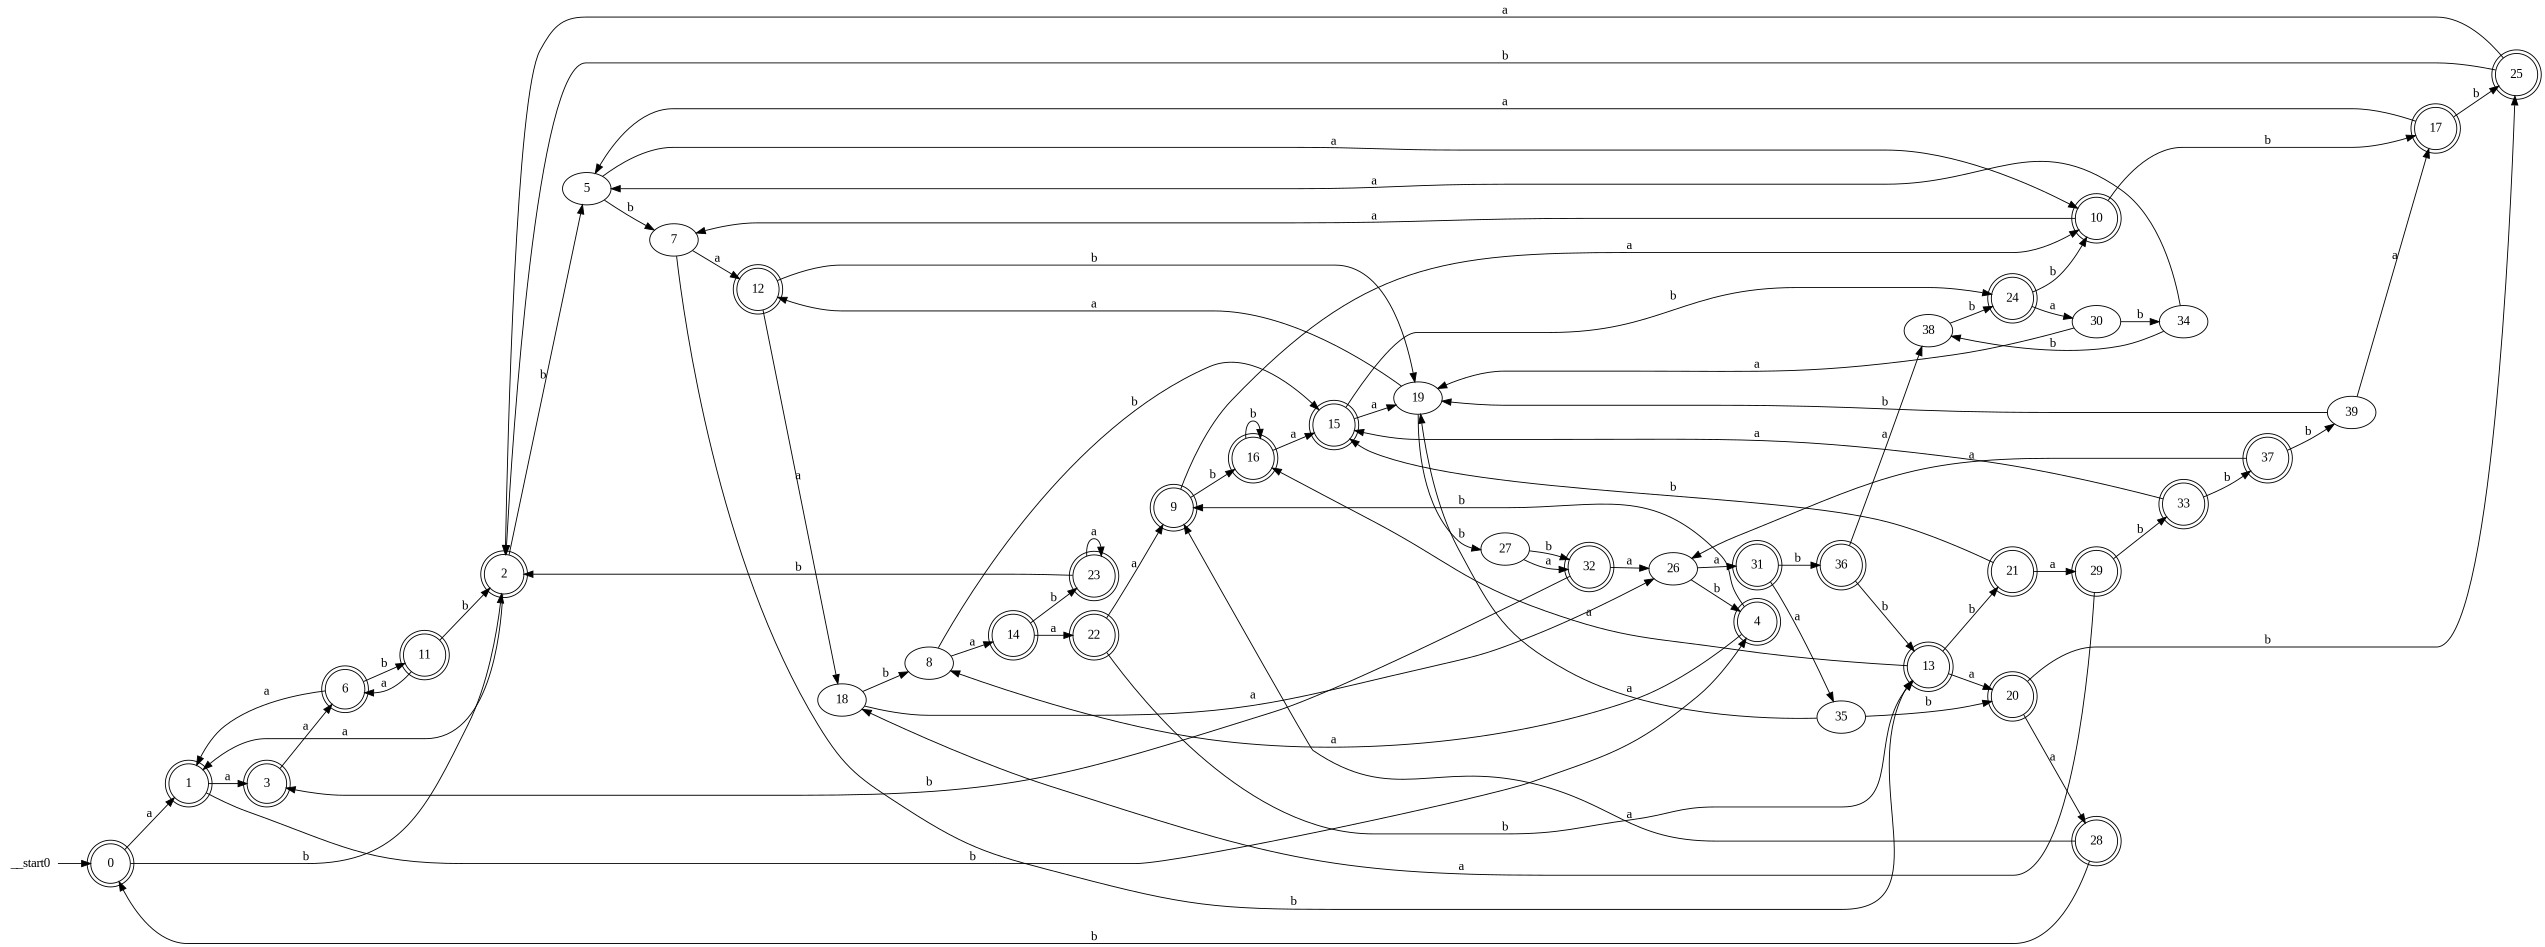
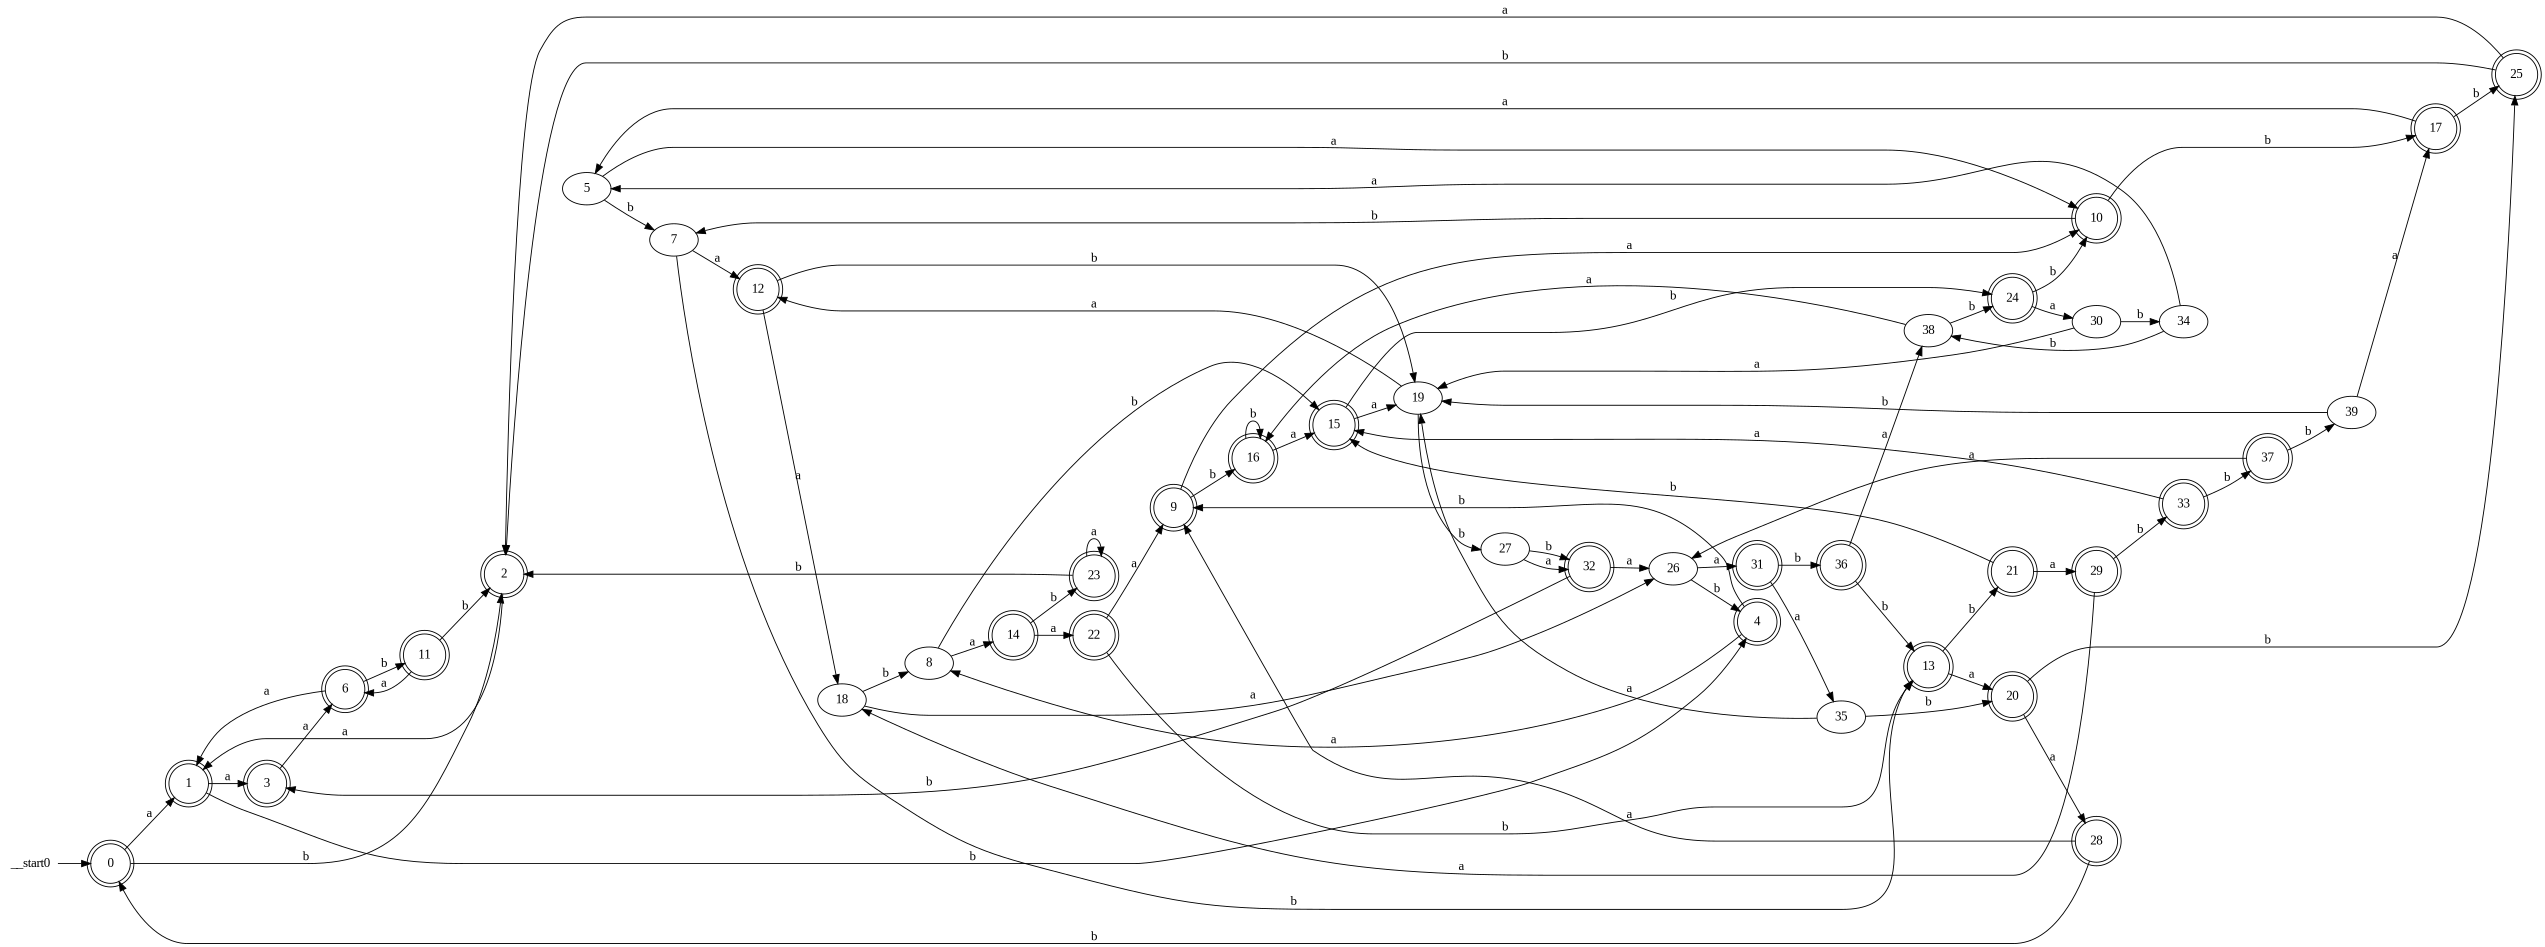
(1374, 216) -> (1374, 216)
(545, 384) -> none
(1594, 626) -> (1567, 288)
